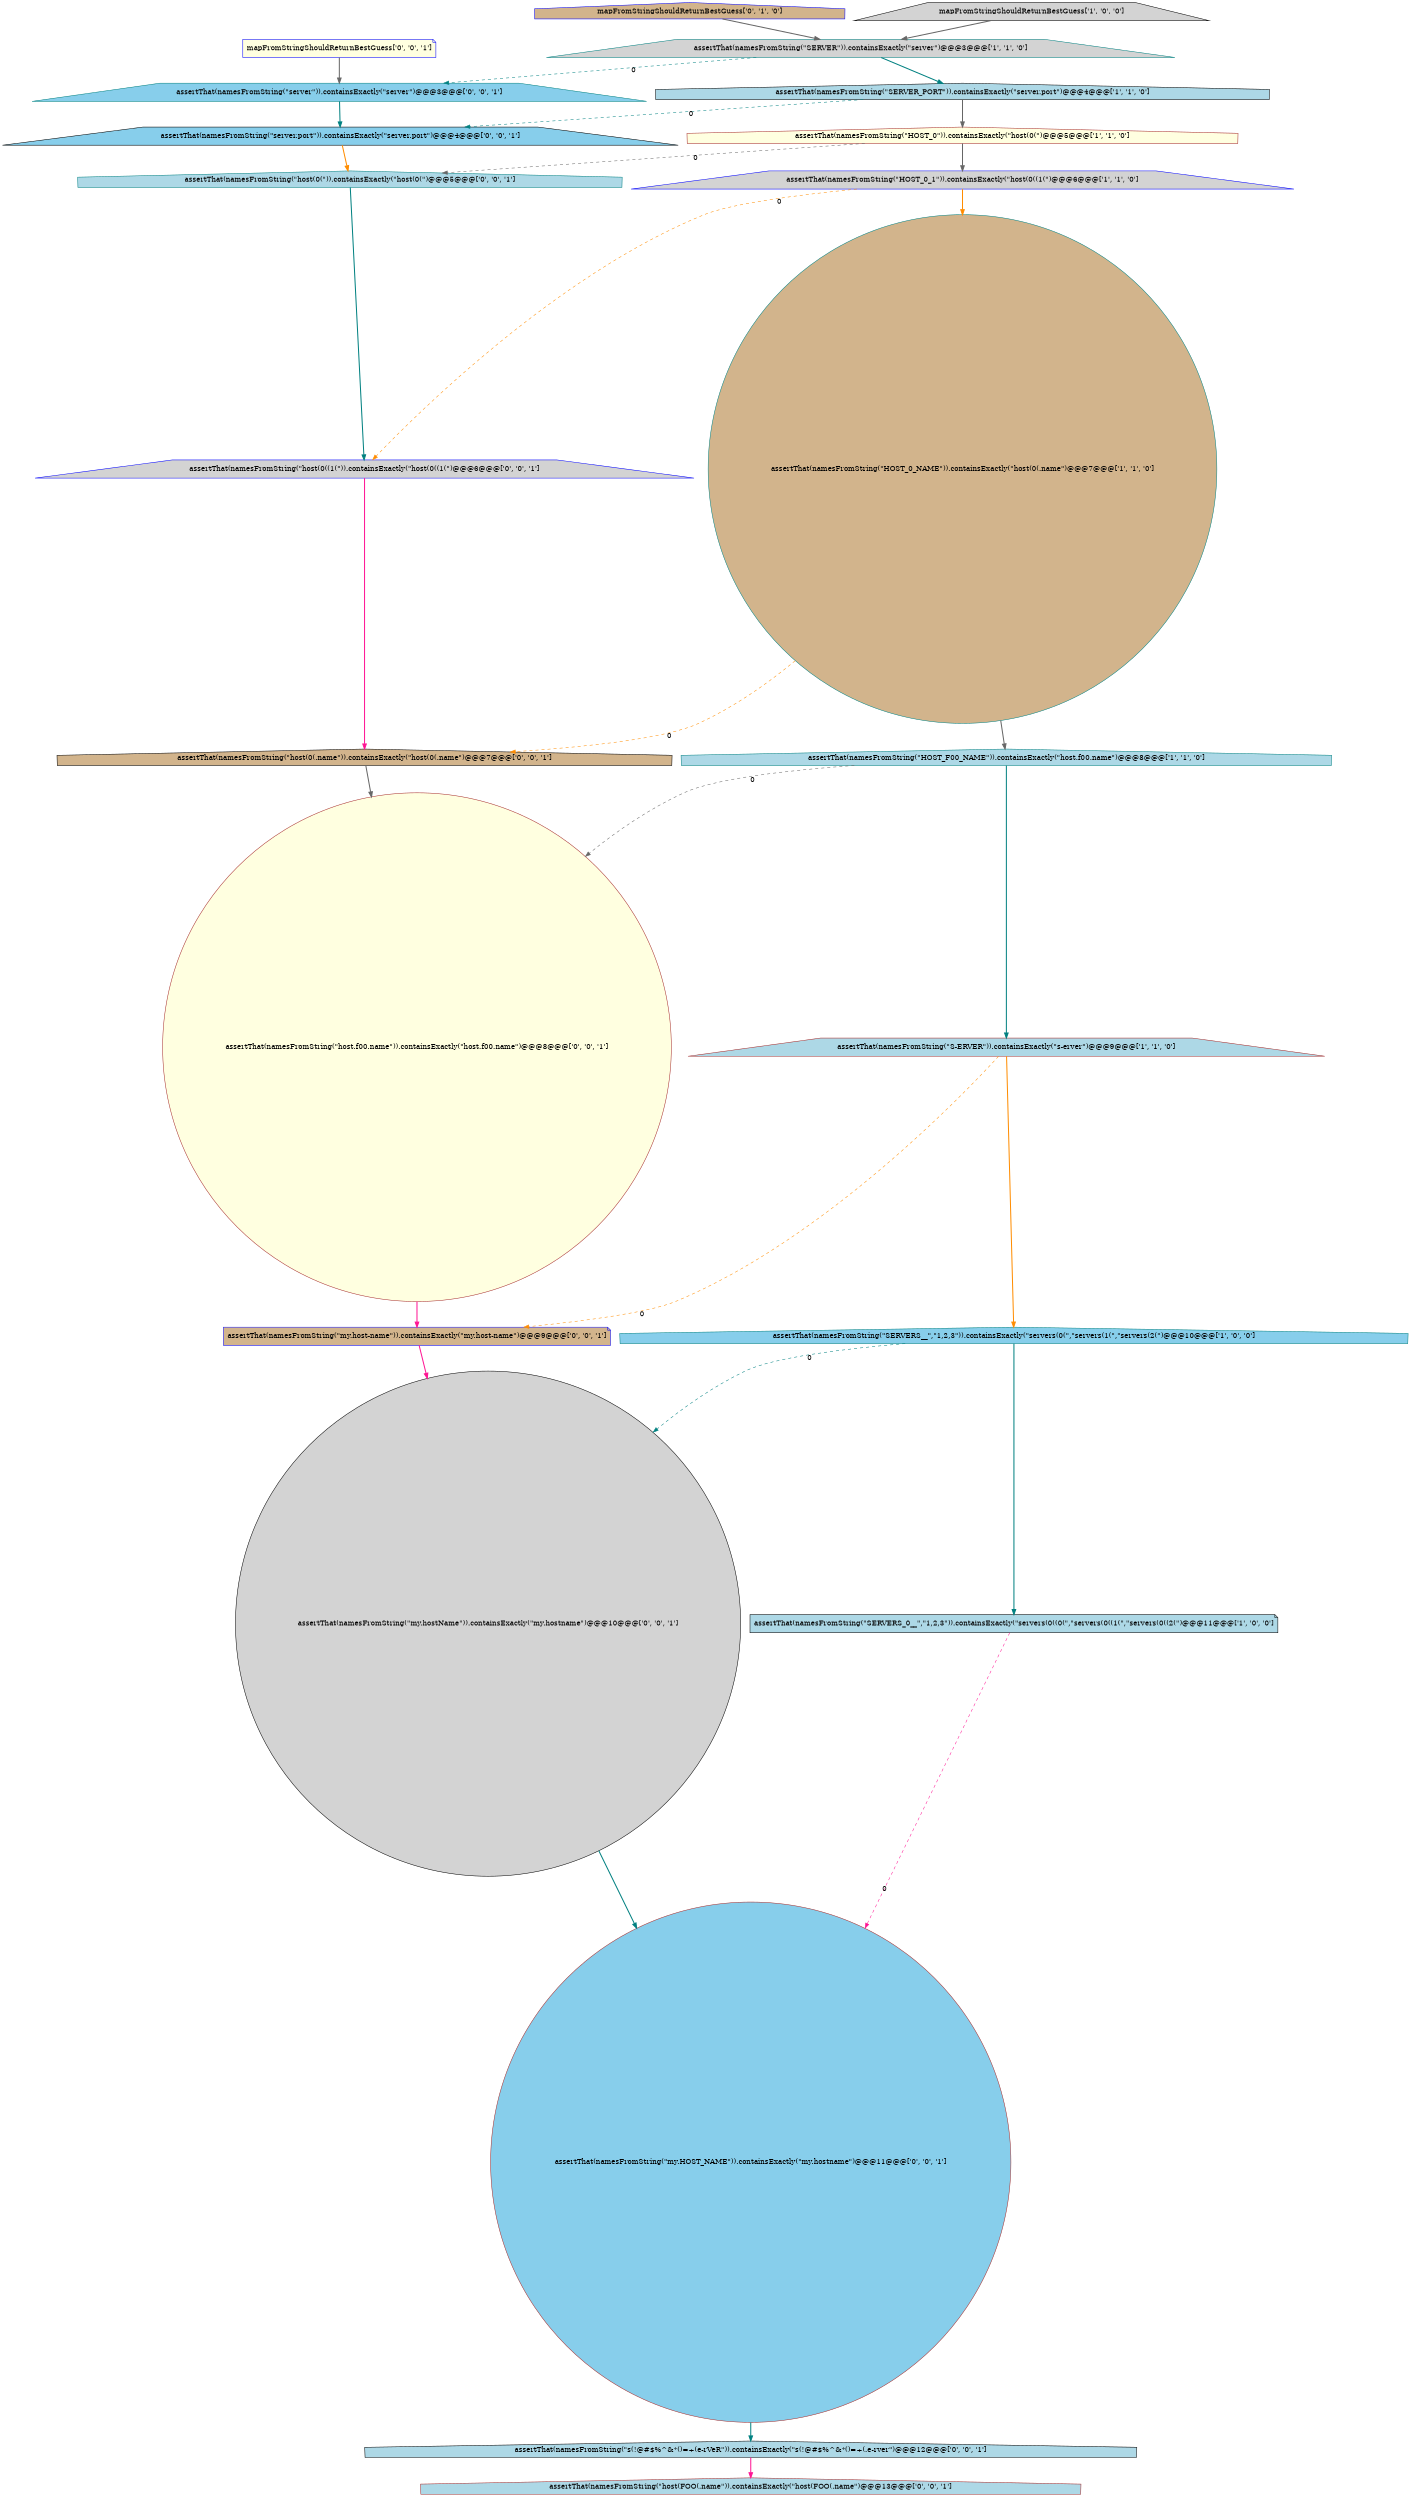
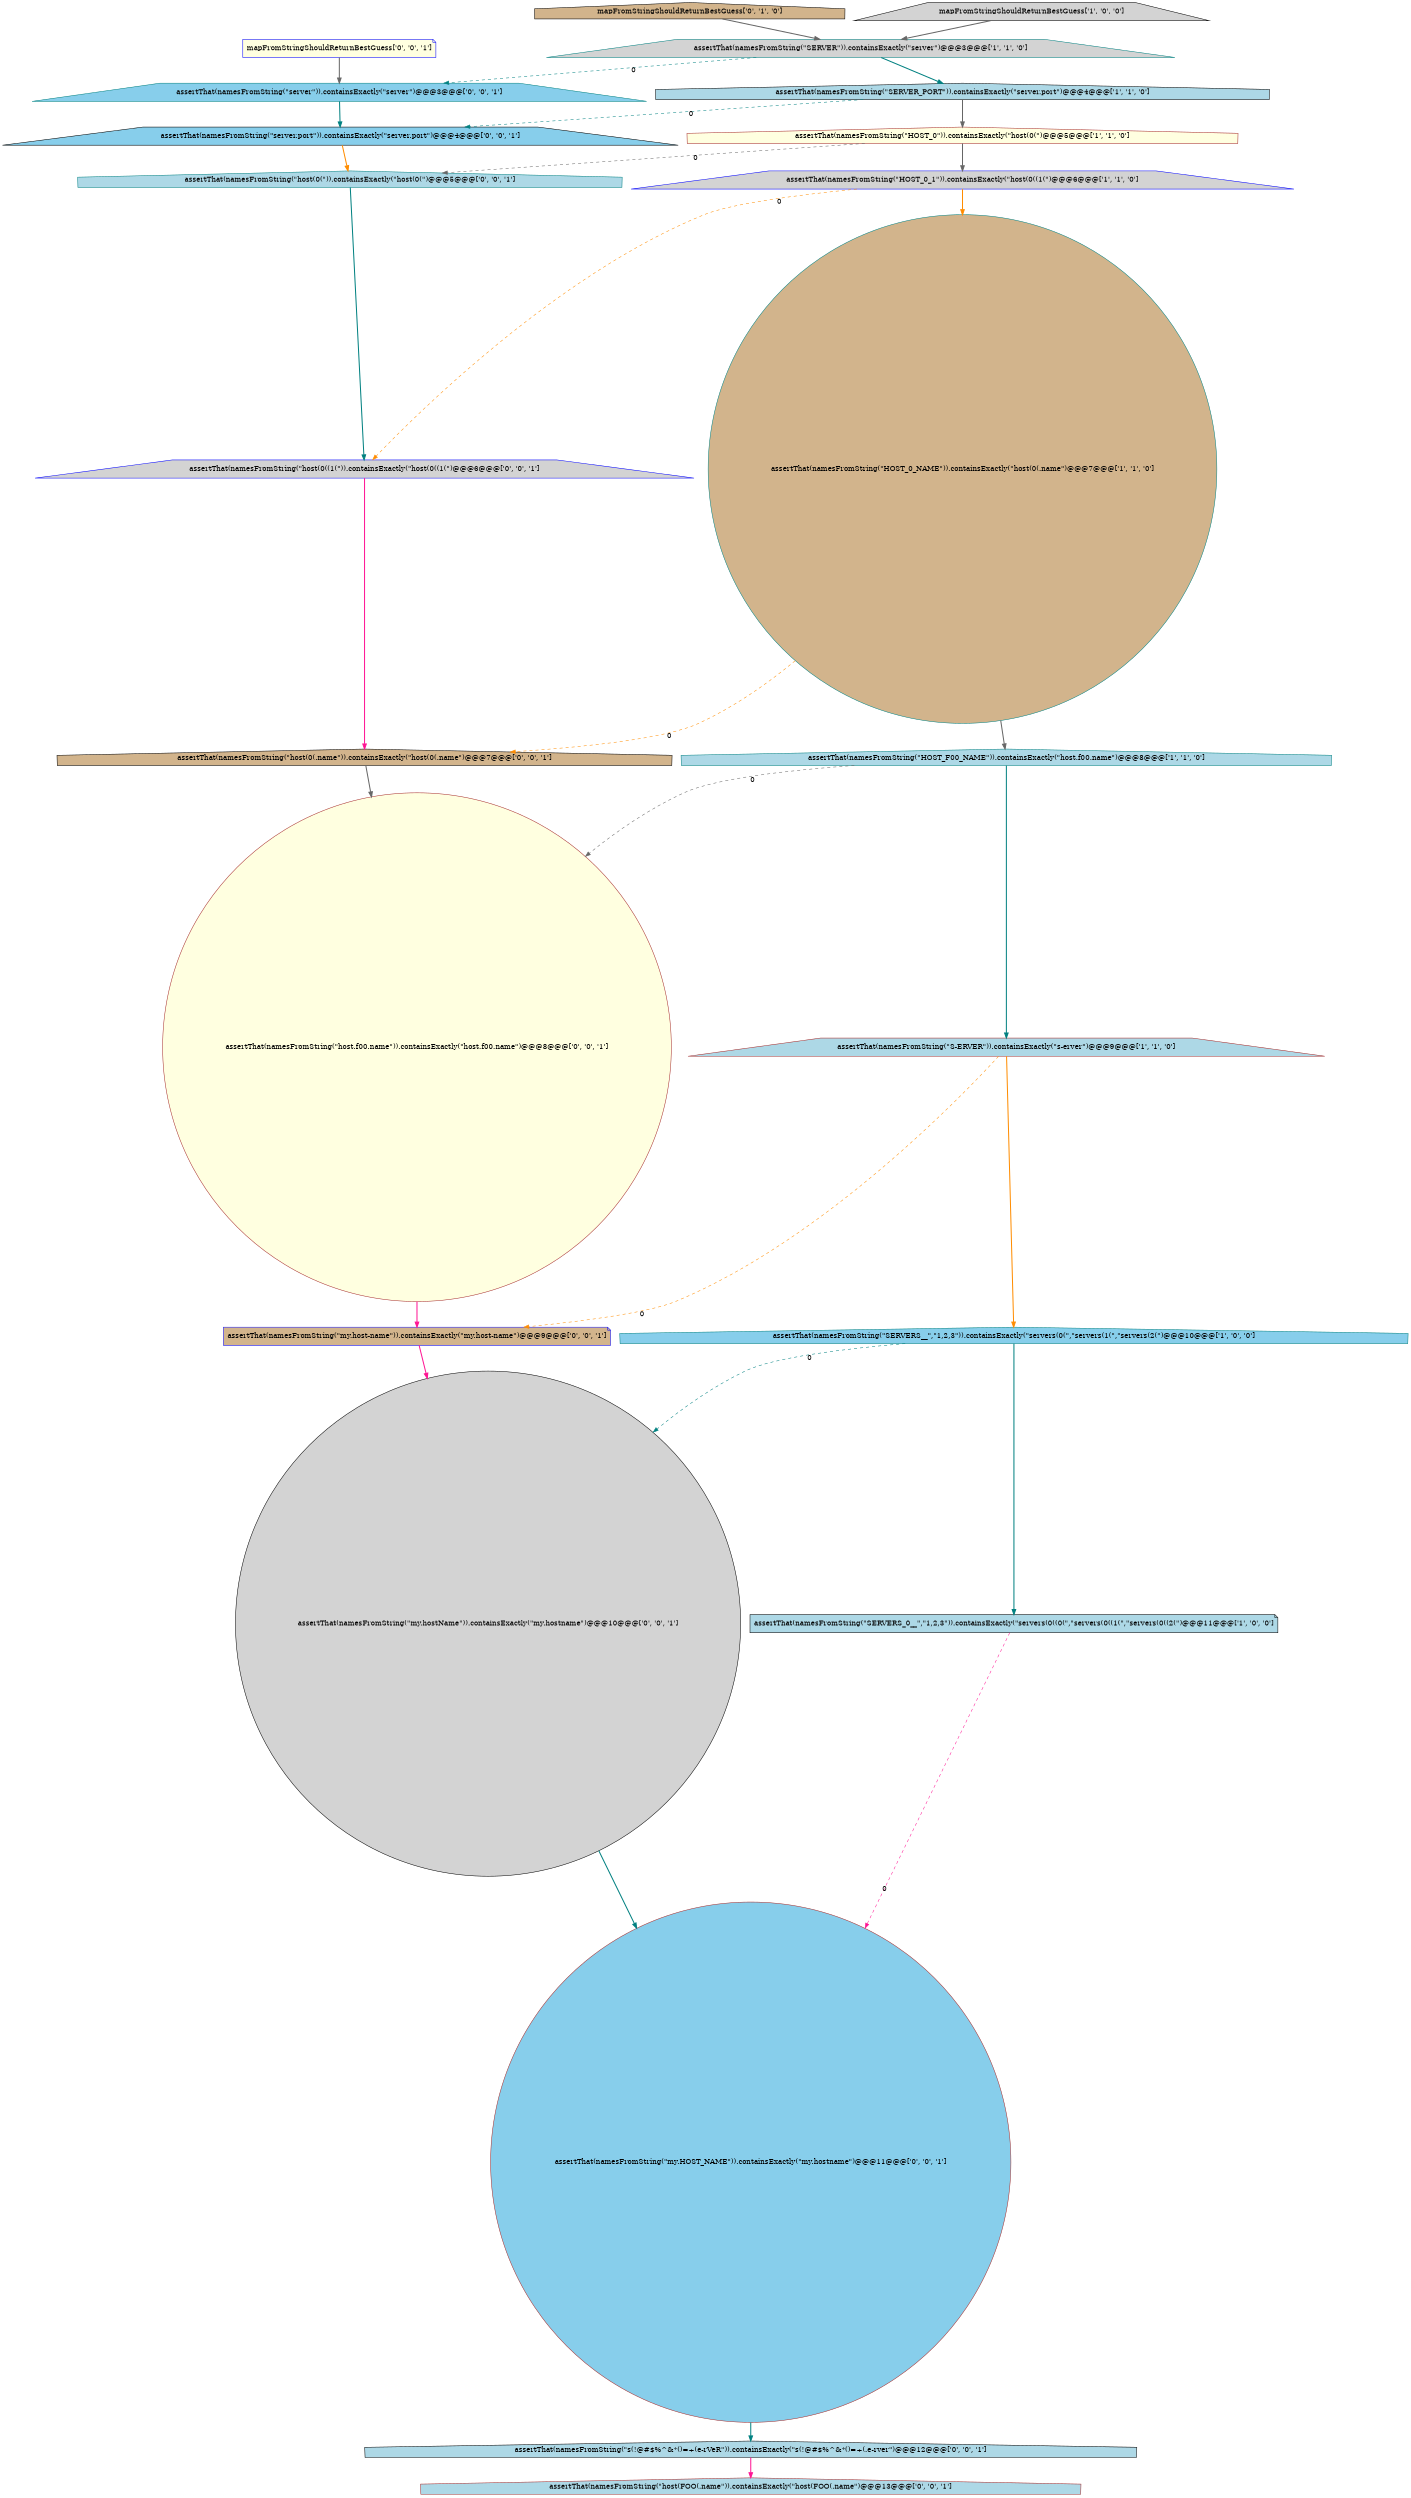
(690, 12) -> (690, 12)
